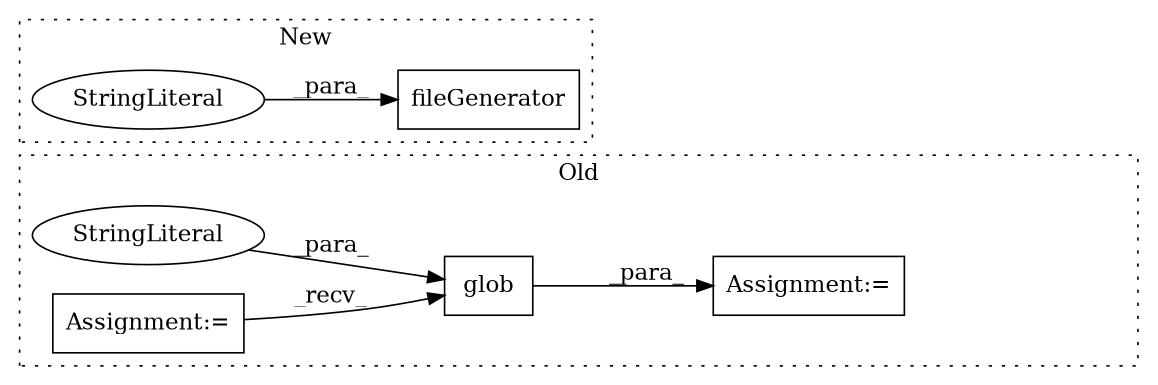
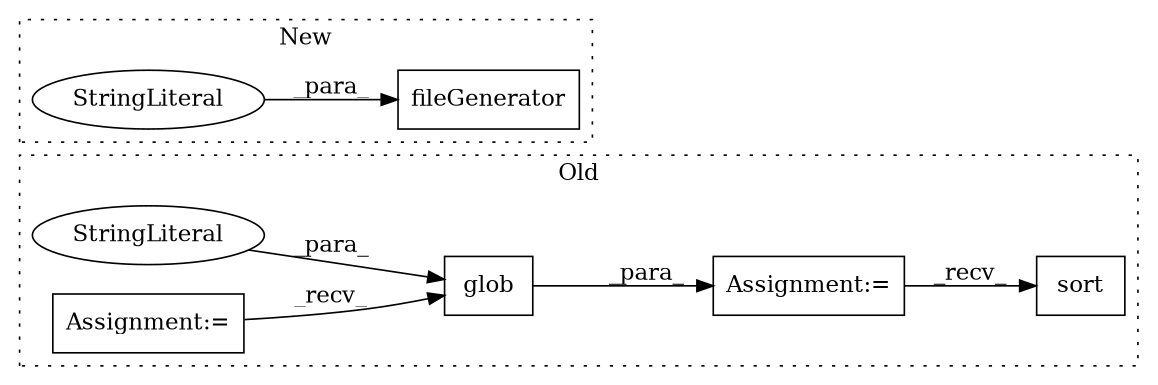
none -> (1081, 286)
